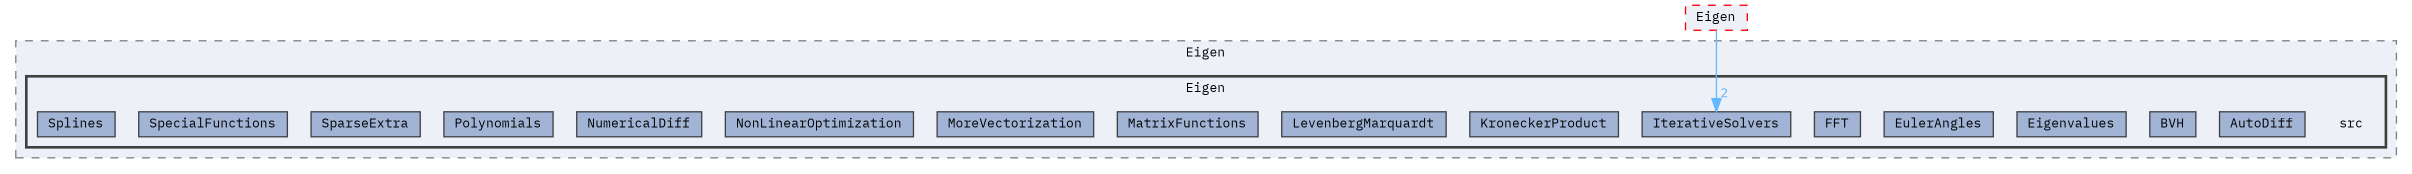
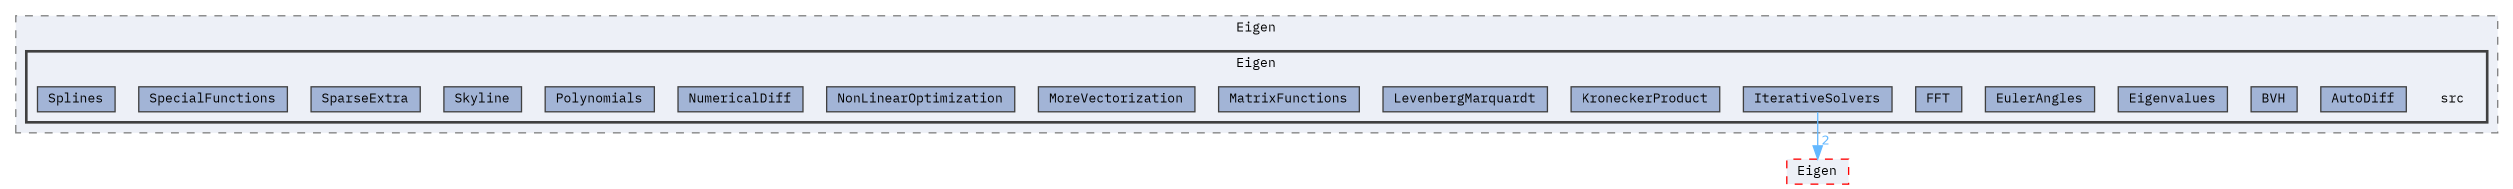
(1716, 65) -> (1818, 129)
none -> (483, 99)
